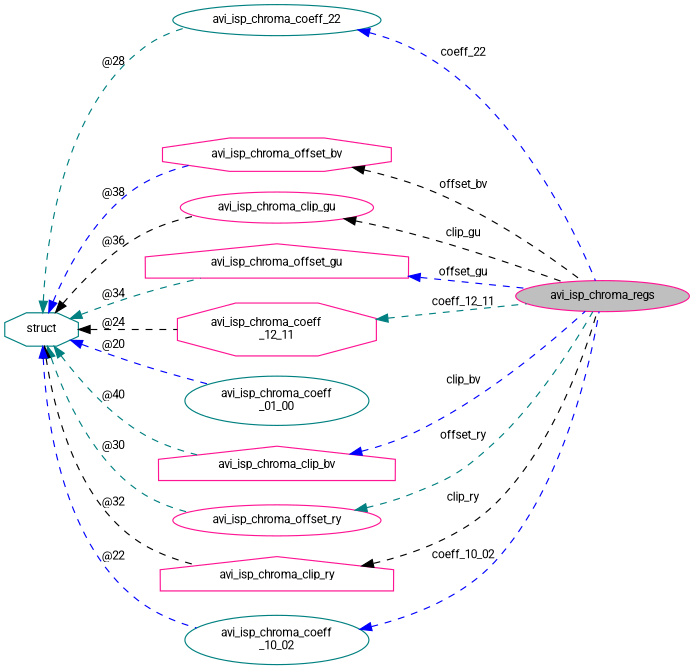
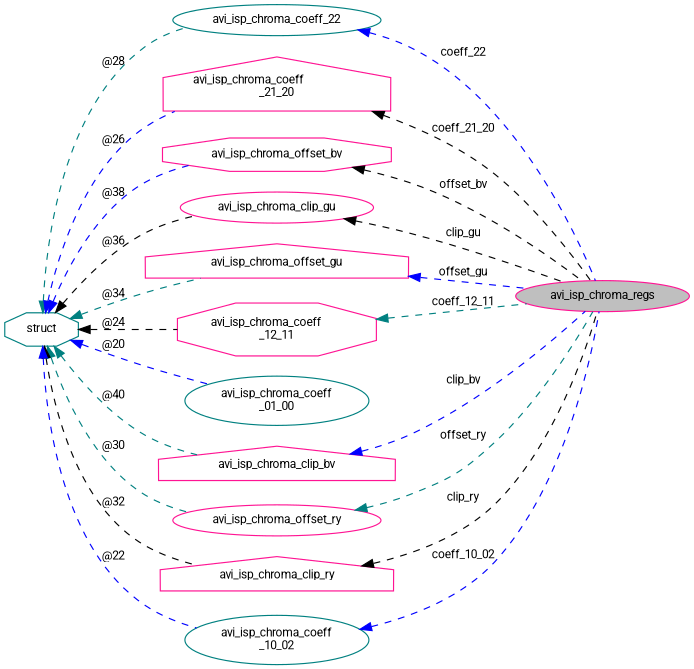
none -> (277, 87)
